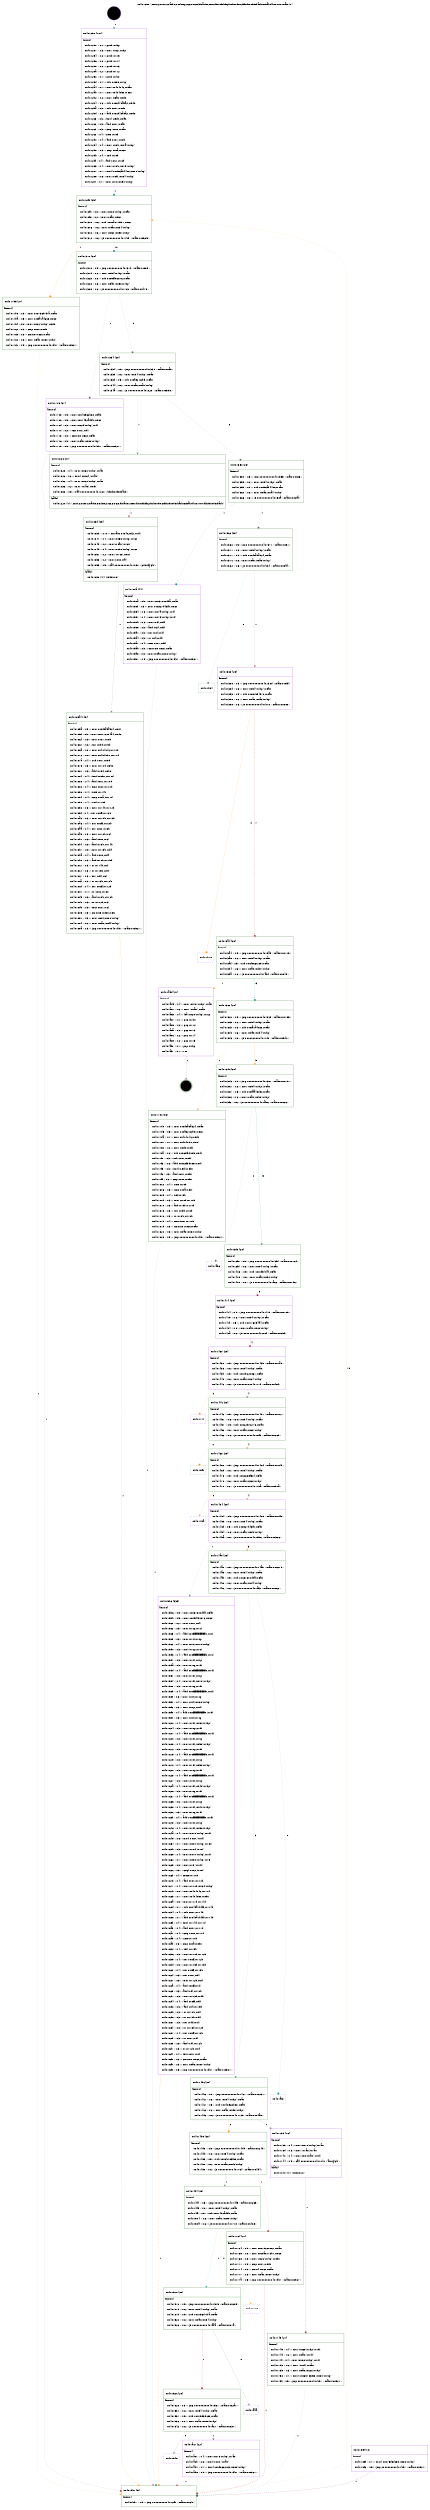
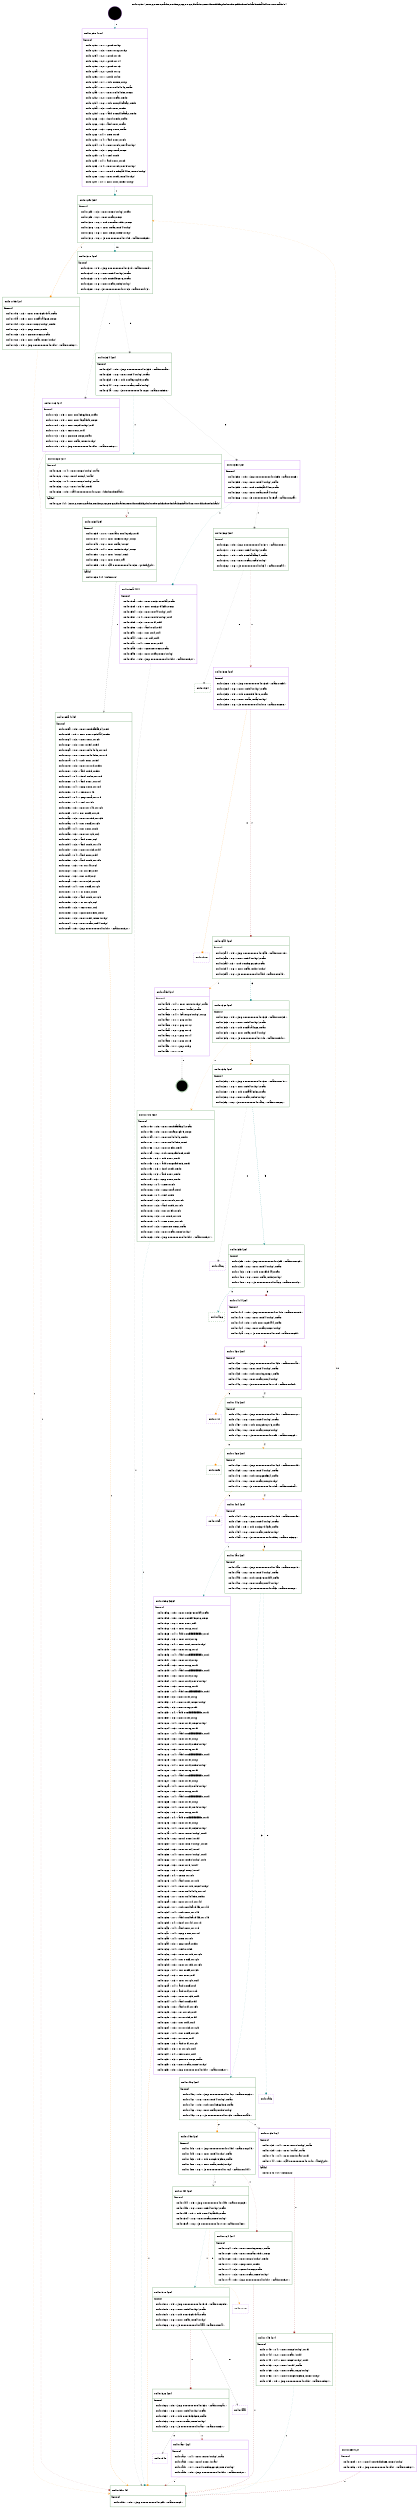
(266, 481) -> (262, 481)
none -> (217, 1317)
